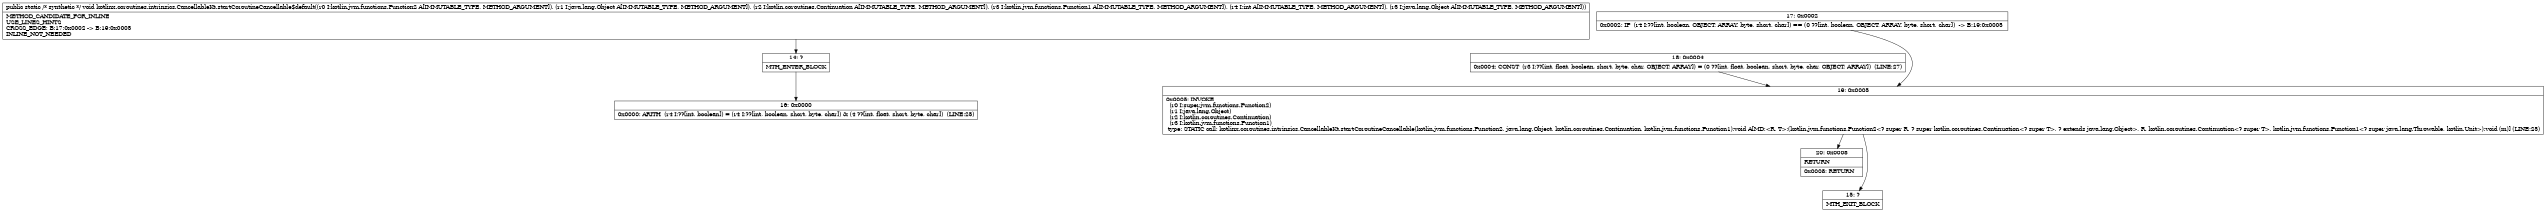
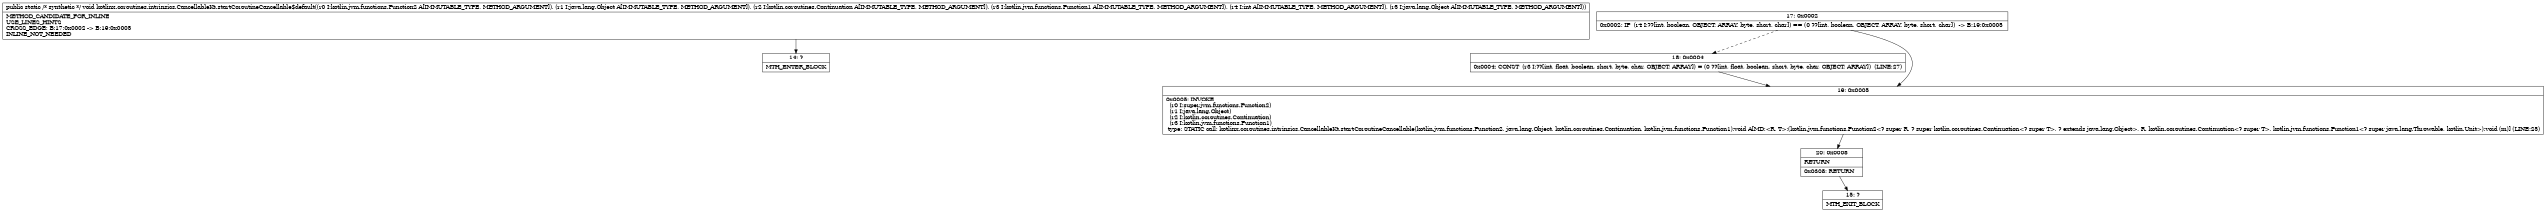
none -> (1747, 41)
(796, 110) -> none
(1868, 161) -> (1843, 182)
(1832, 172) -> (1832, 172)
